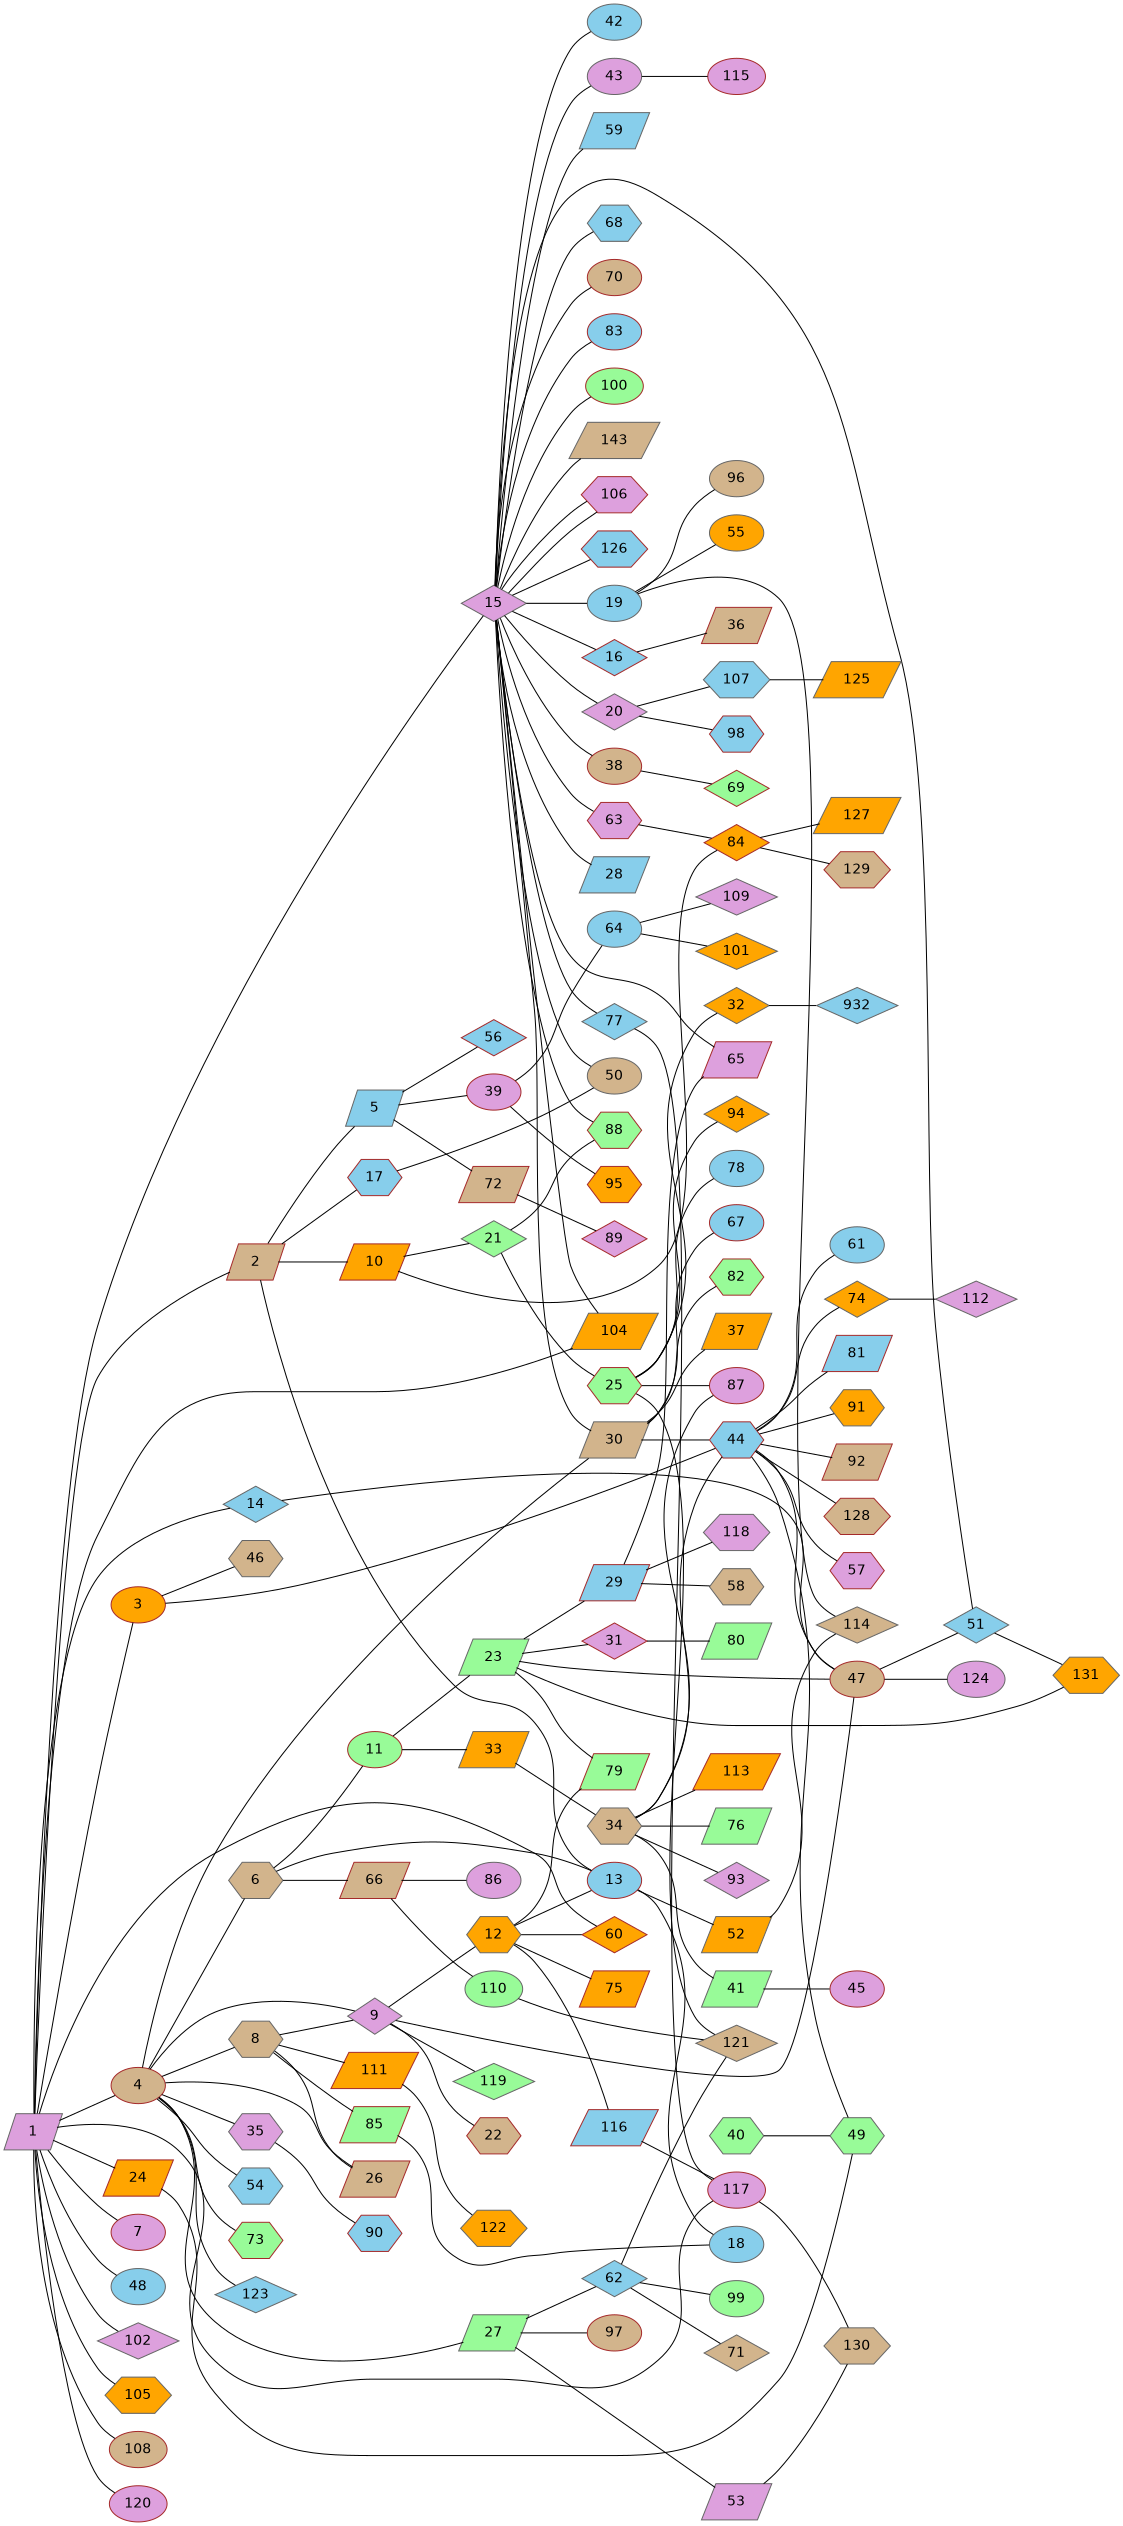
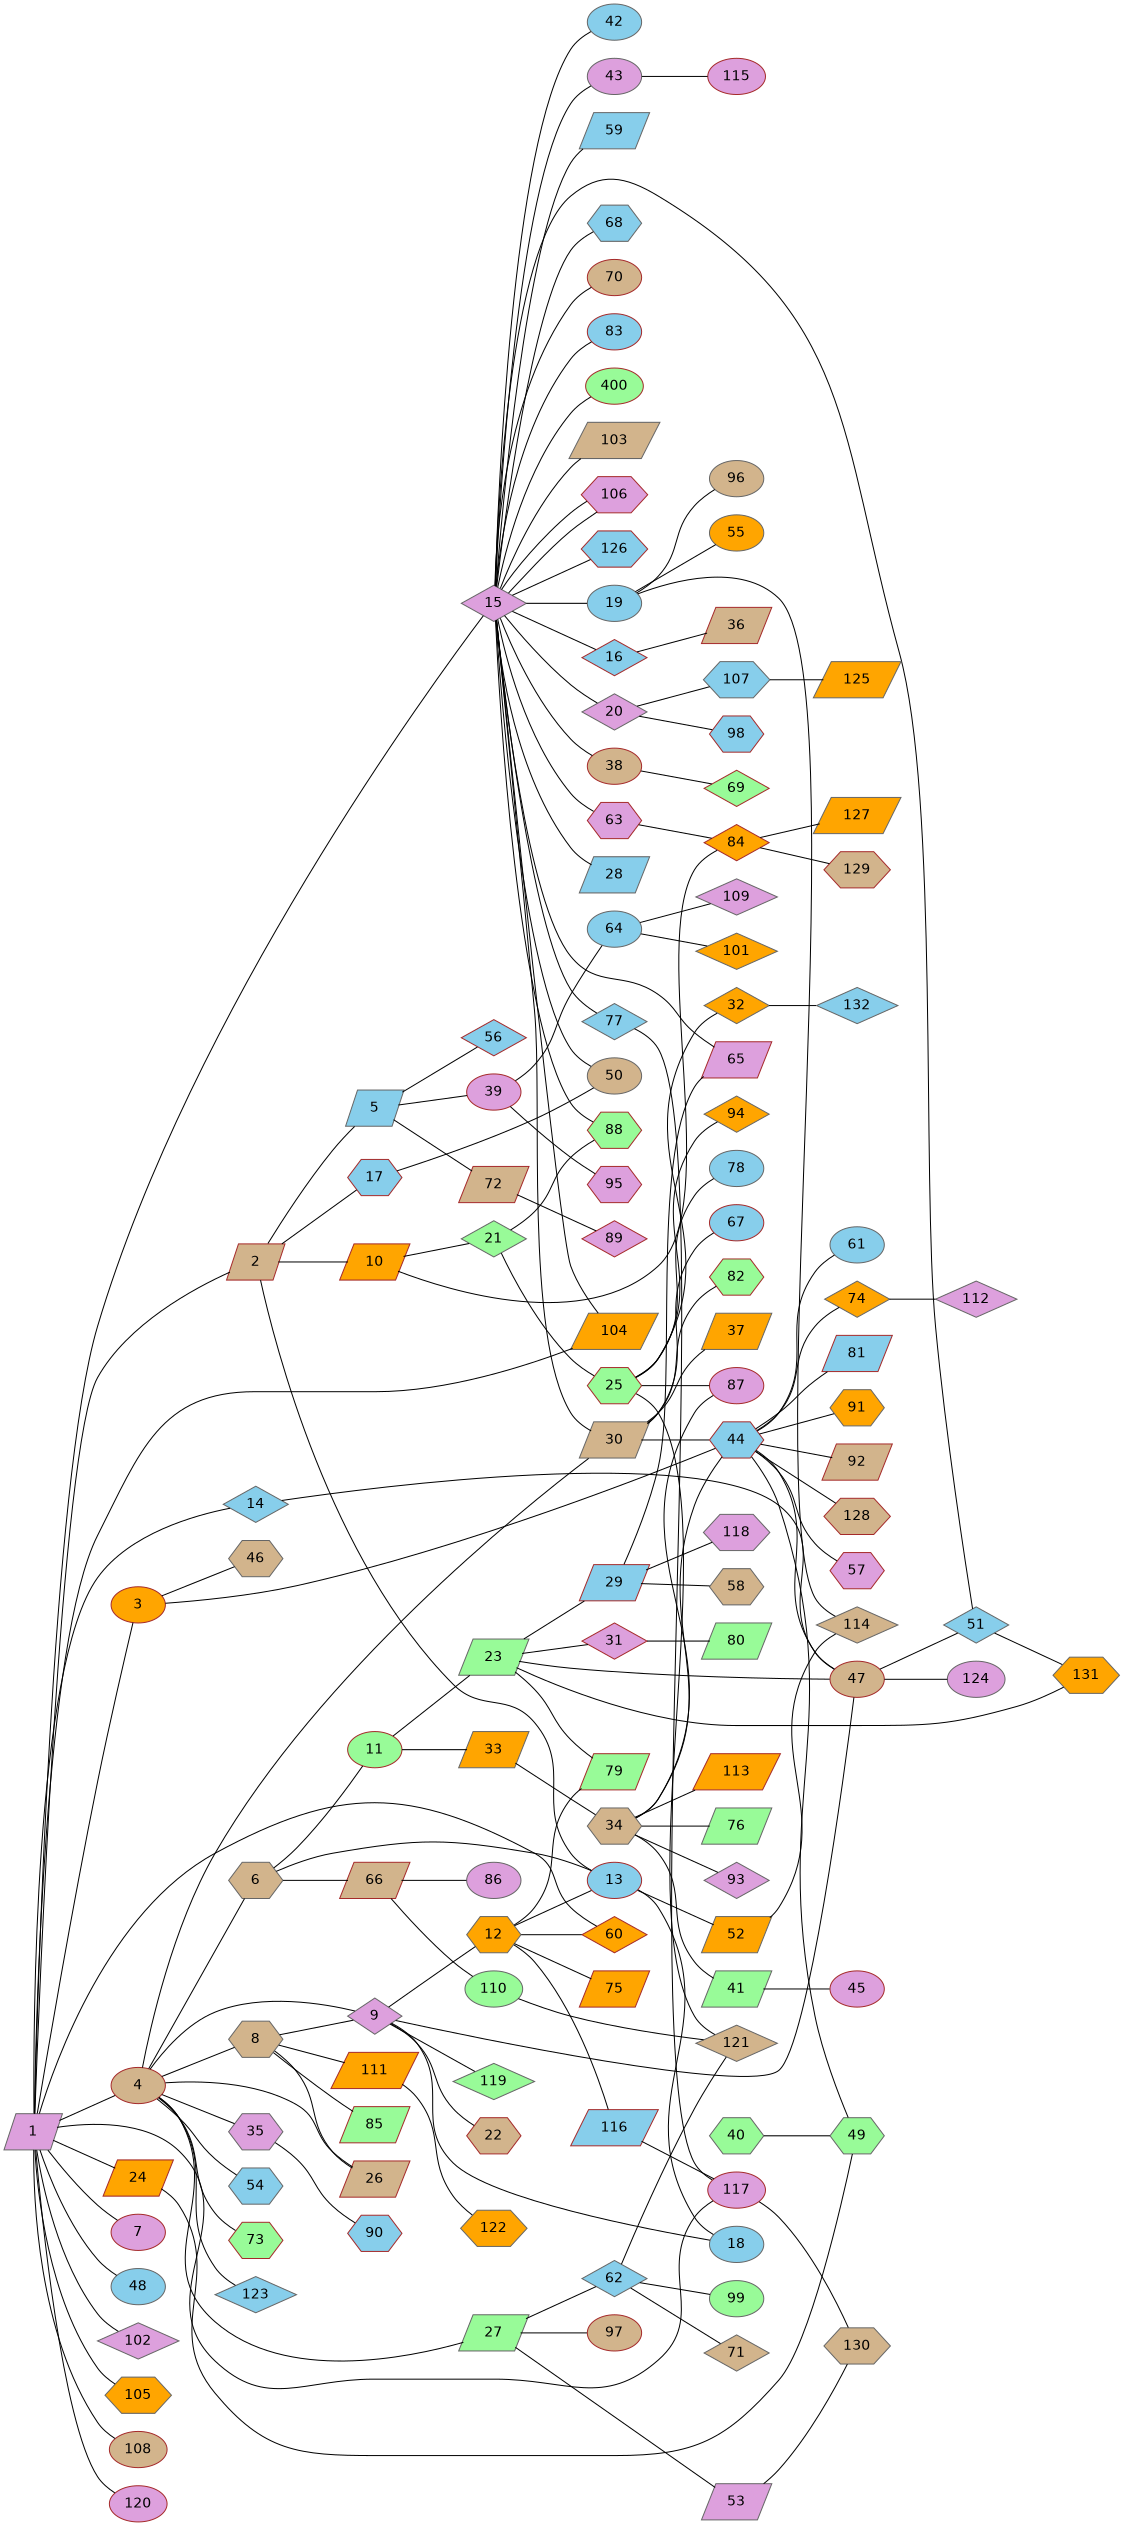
(614, 386) -> (614, 386)
(614, 440) -> (614, 440)
(857, 1006) -> (857, 1006)
(614, 1185) -> (614, 1185)
(511, 2259) -> (501, 2189)
